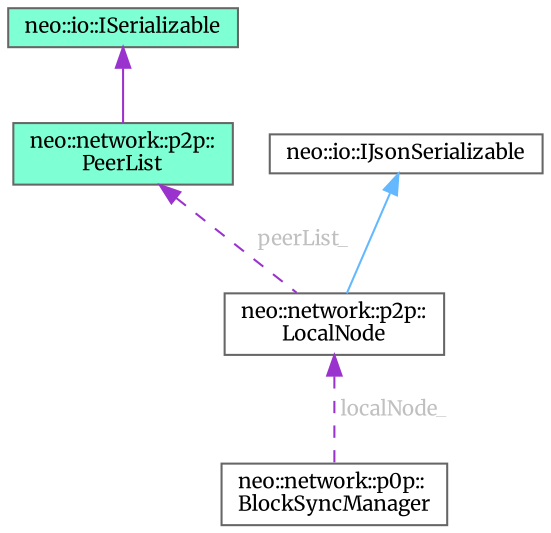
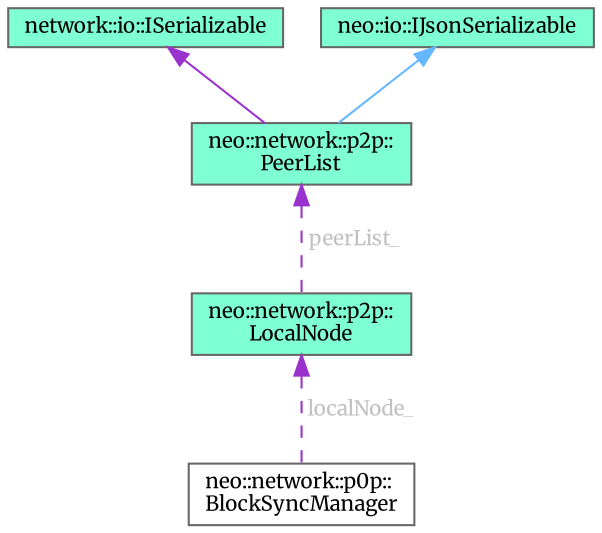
(123, 28) -> (146, 28)
(406, 154) -> (457, 28)
(368, 243) -> (378, 92)
(334, 324) -> (302, 324)
